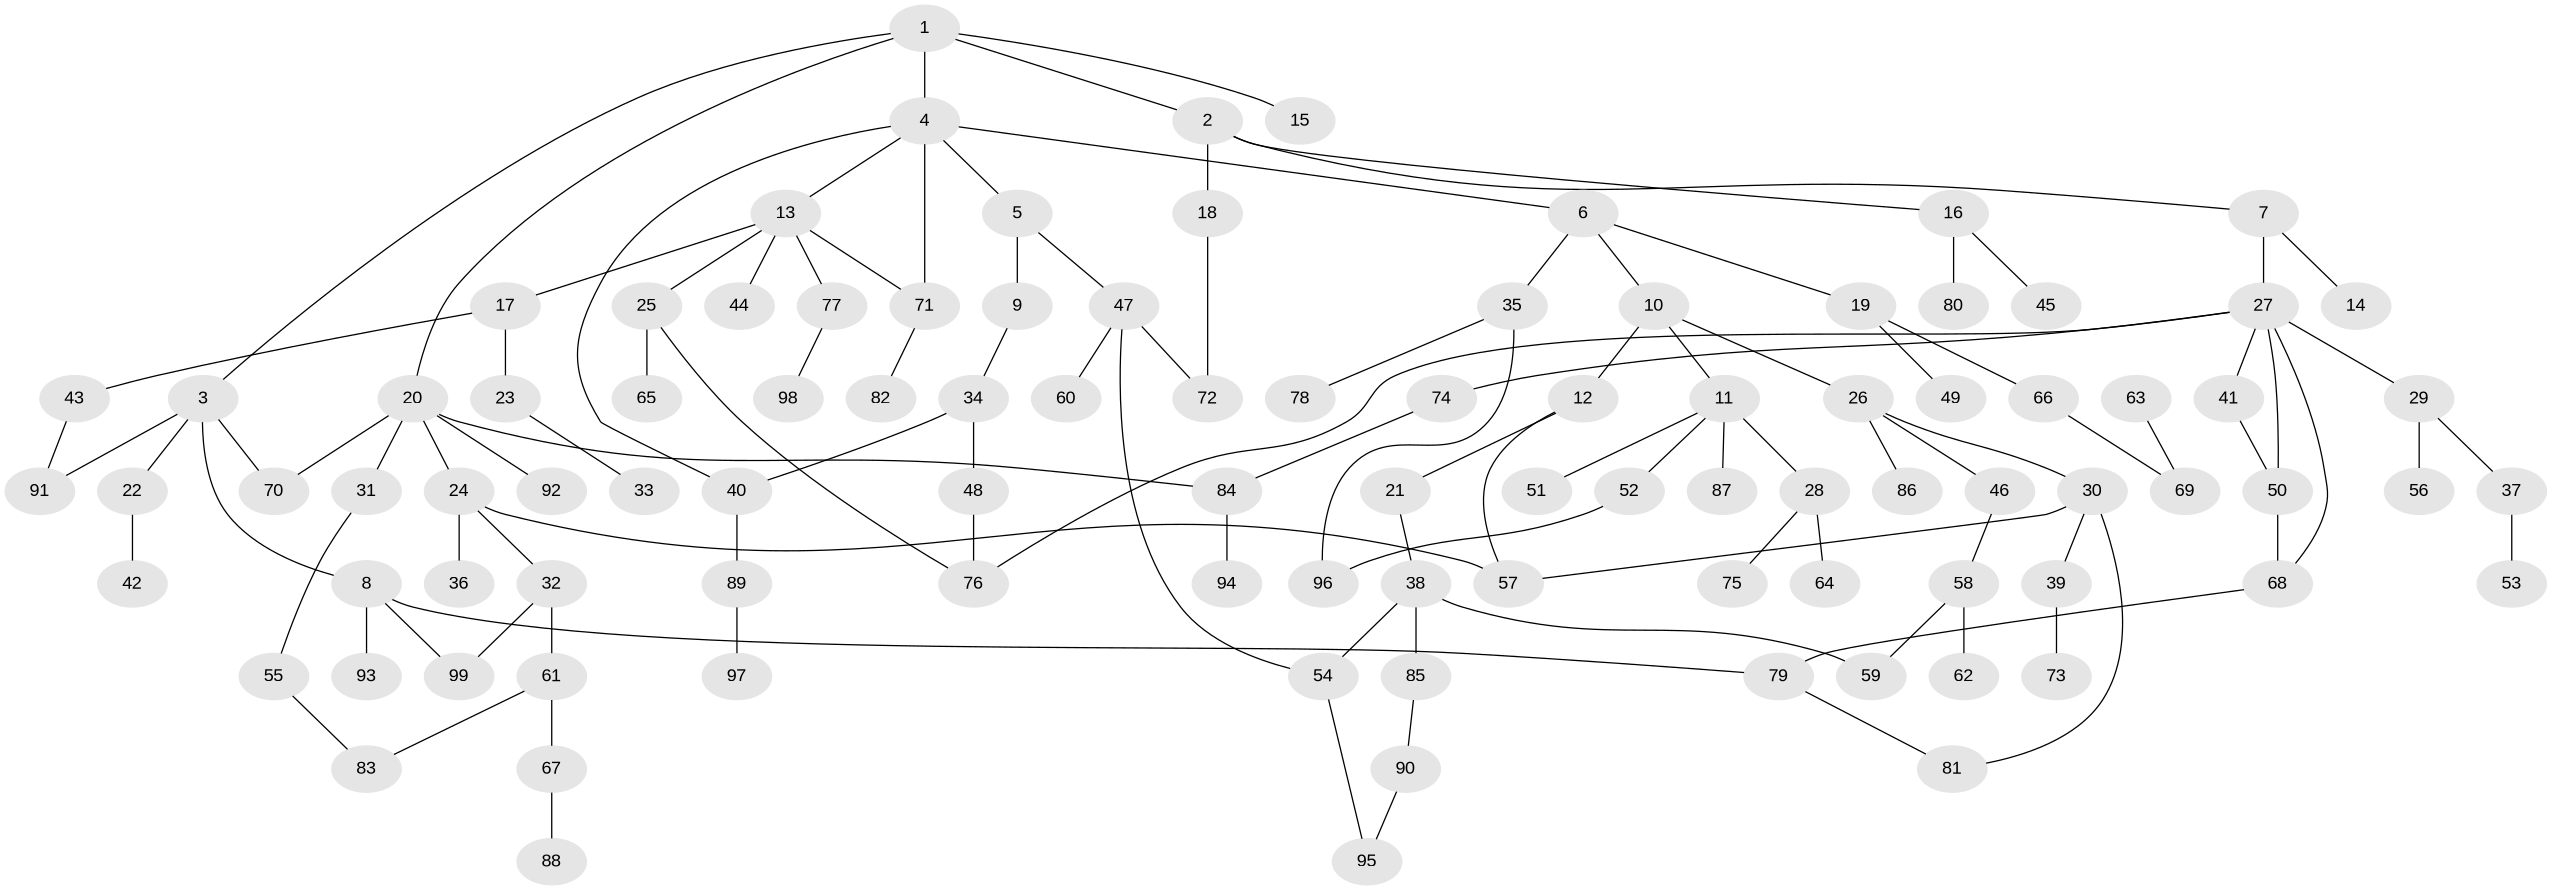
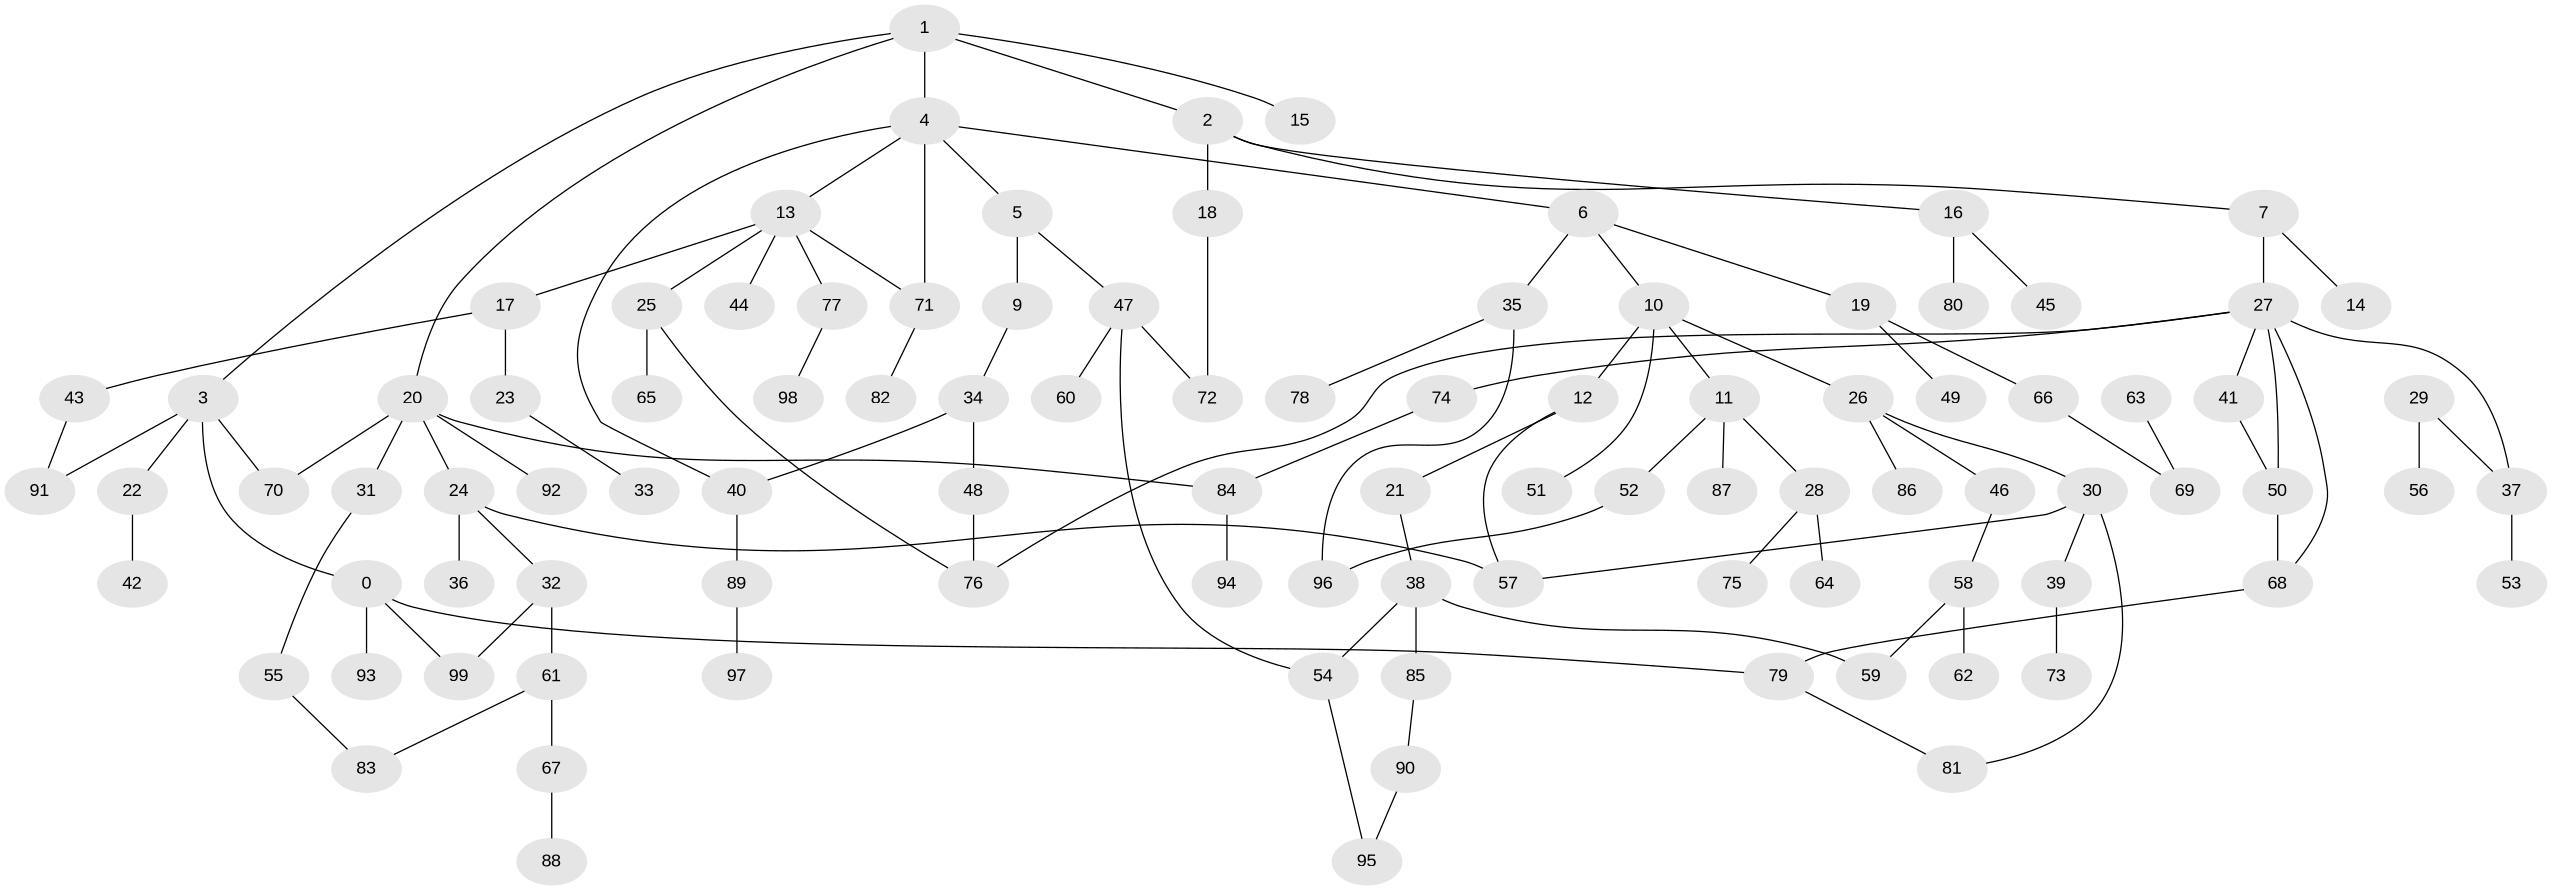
(2341, 352) -> (2431, 353)
(1631, 445) -> (1632, 417)
(367, 584) -> (367, 584)
